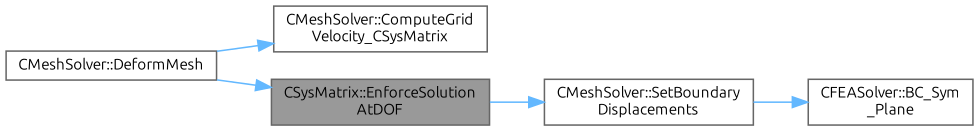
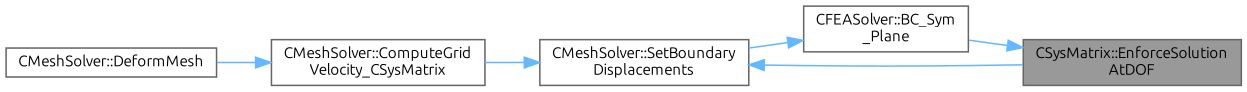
none -> (505, 63)
(236, 83) -> (988, 43)
